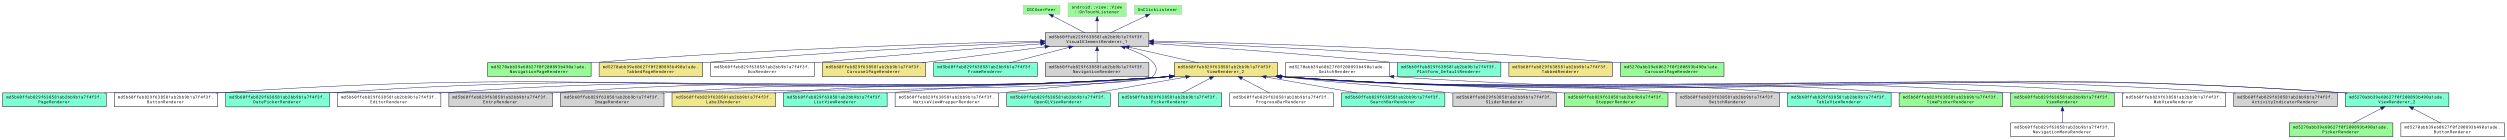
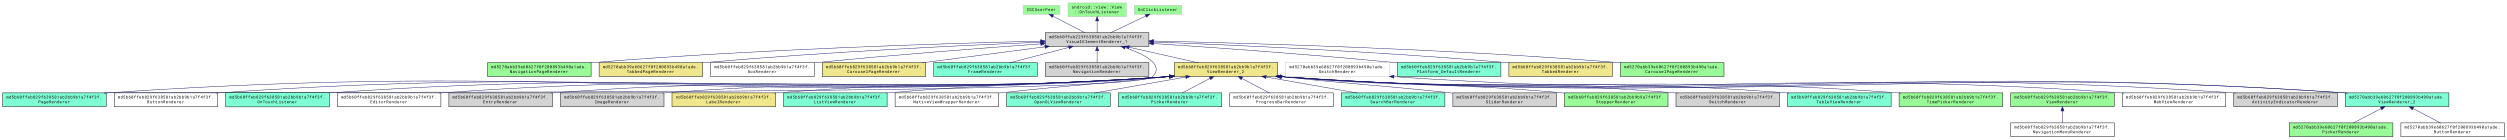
(1338, 70) -> (1338, 70)
(1647, 85) -> (397, 81)
(278, 100) -> (278, 100)
